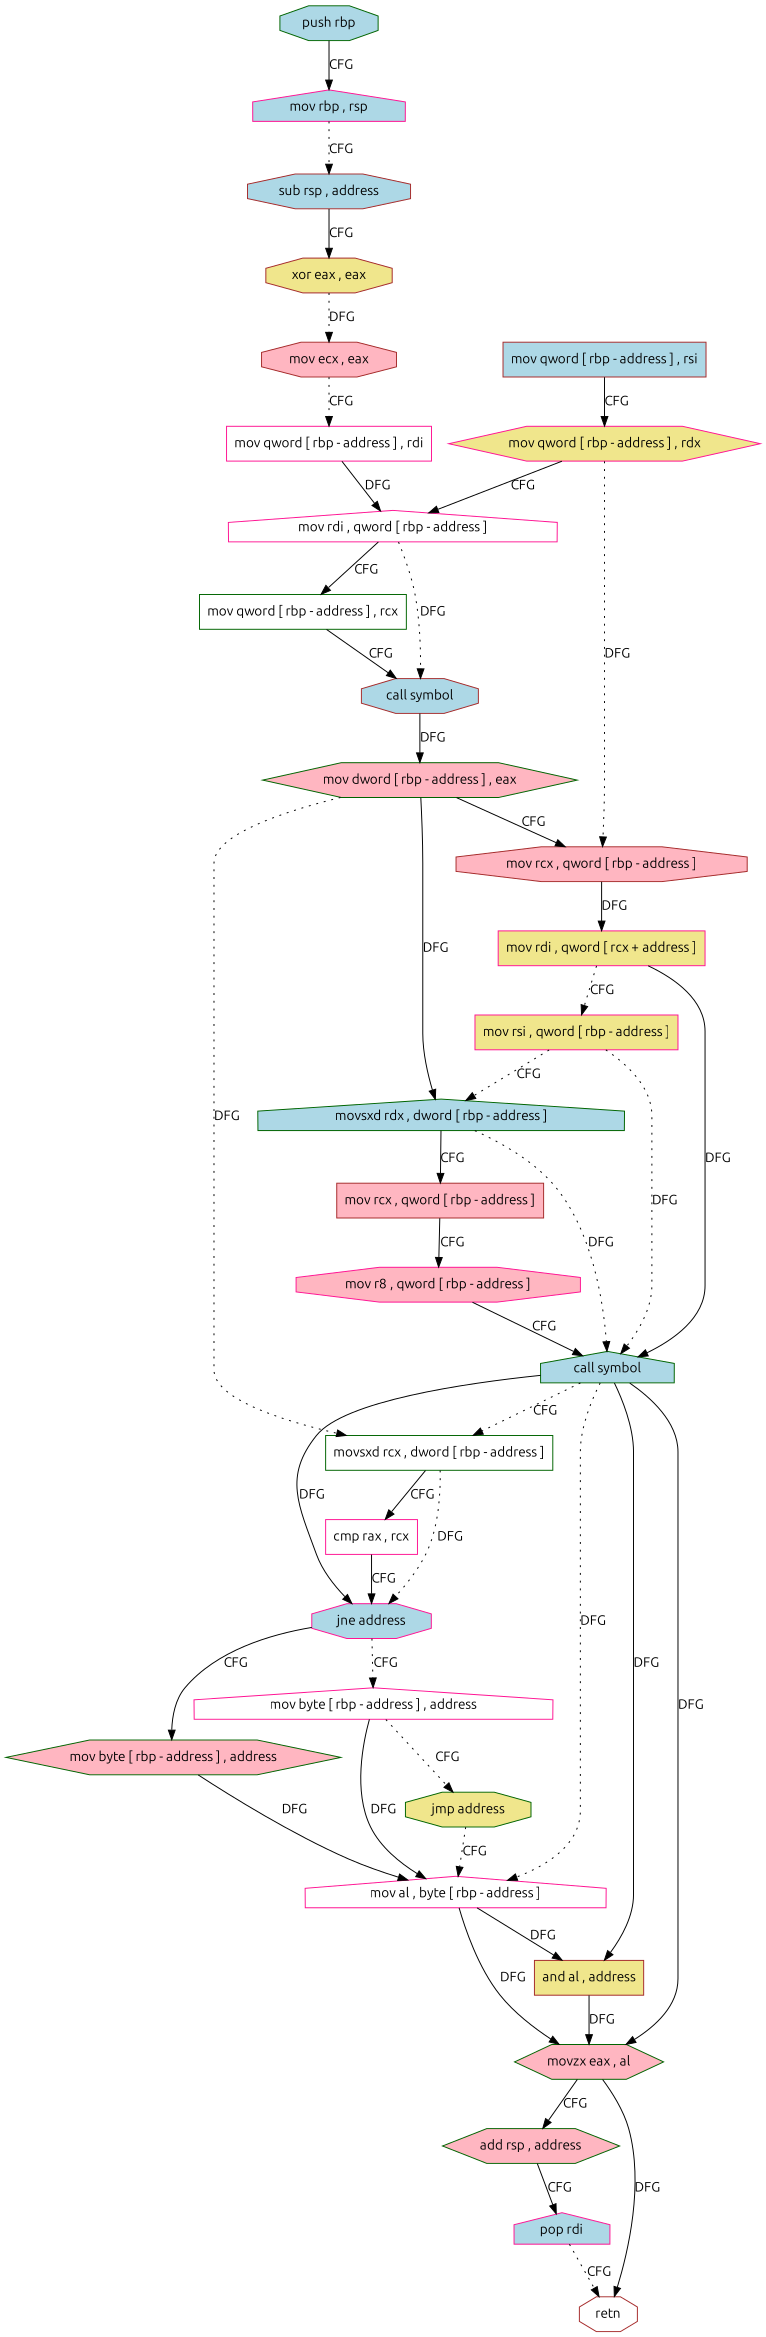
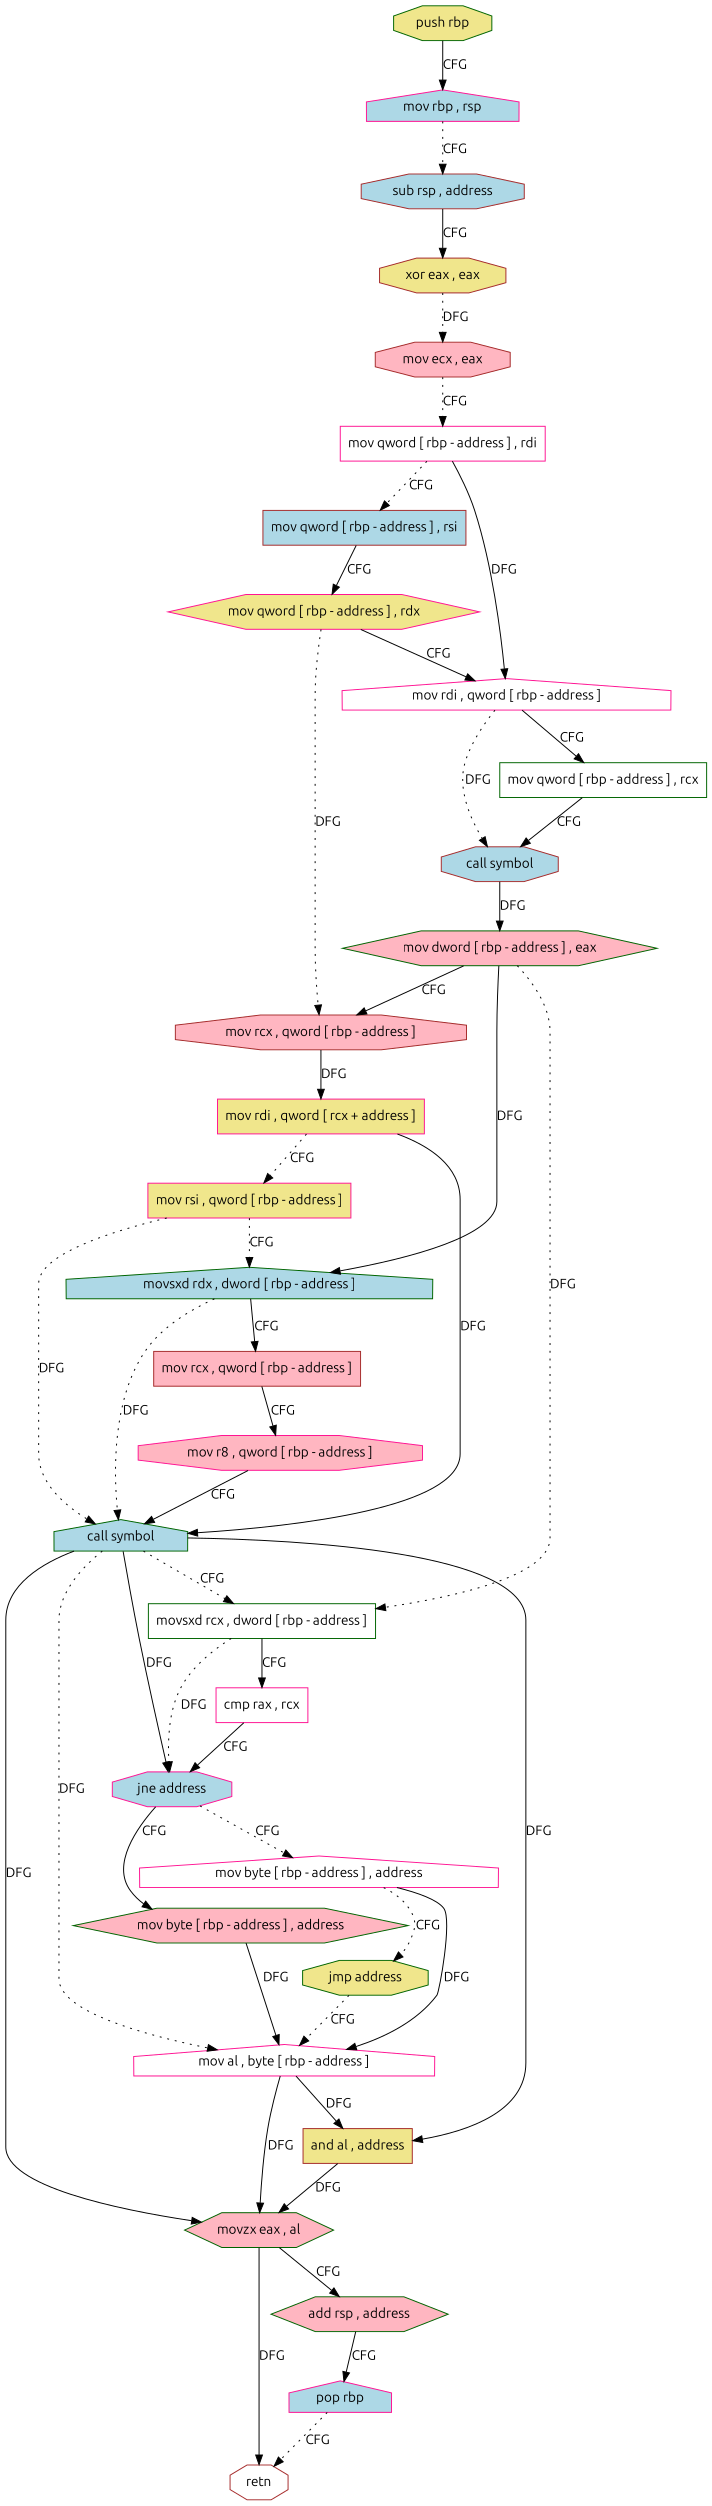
(329, 23) -> (443, 23)
none -> (407, 482)
(562, 2230) -> (340, 2398)
